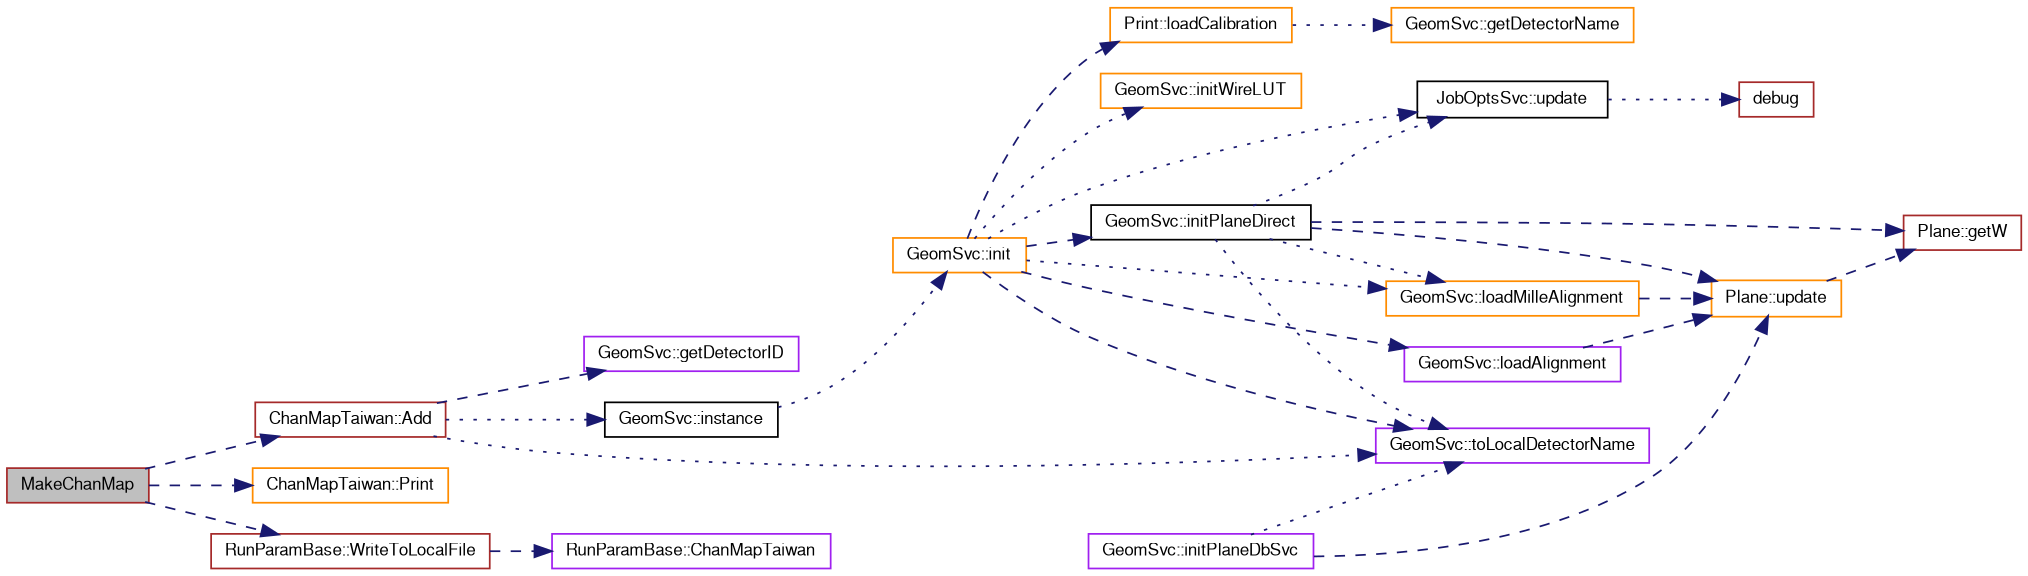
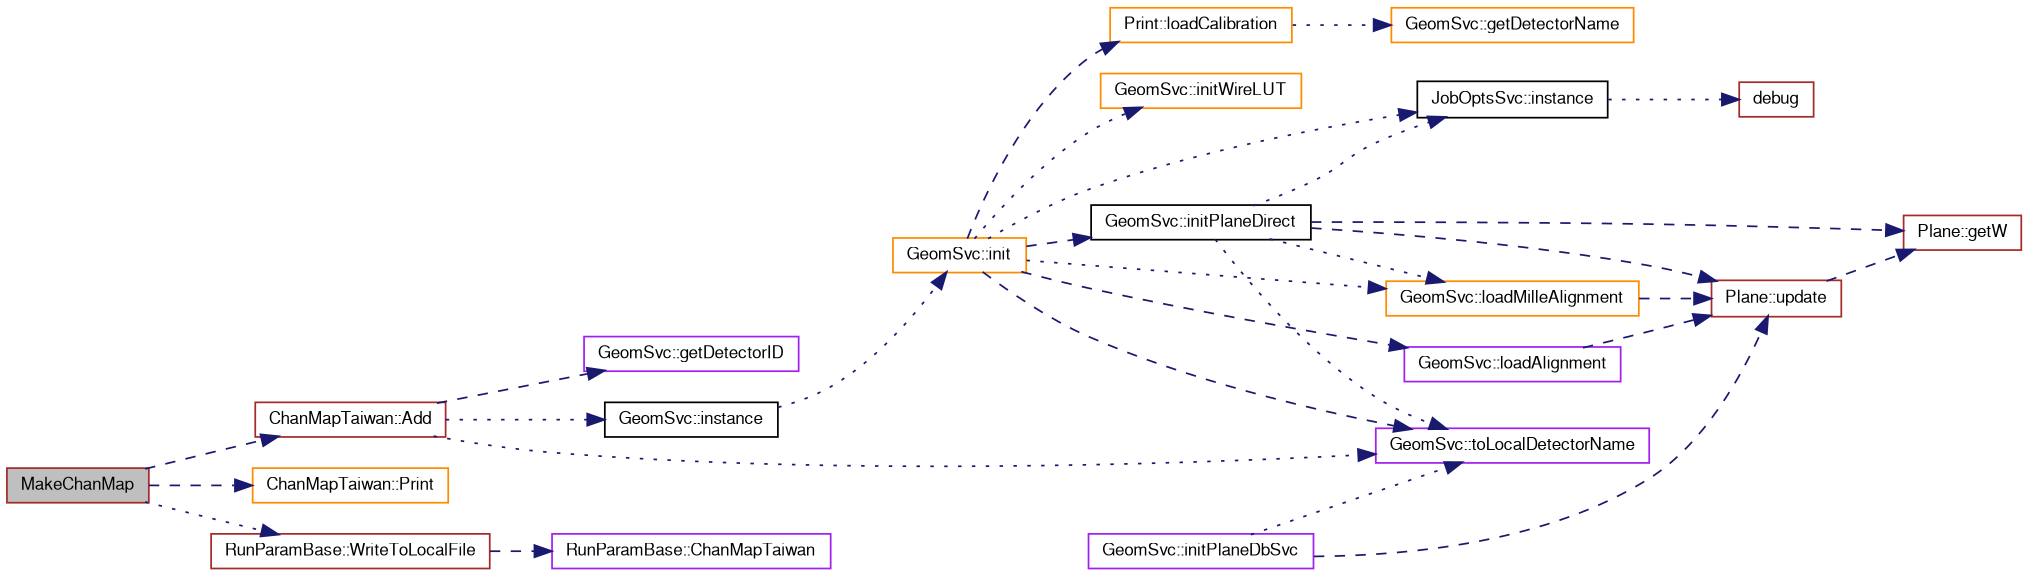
(1513, 100) -> (1513, 100)
(1776, 299) -> (1776, 299)
(203, 516) -> (203, 516)
